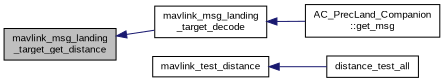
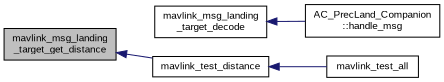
(373, 21) -> (373, 21)
(141, 32) -> (140, 56)
(373, 67) -> (373, 67)
